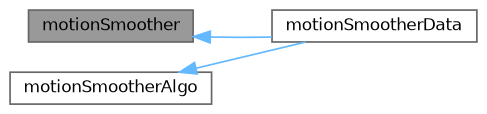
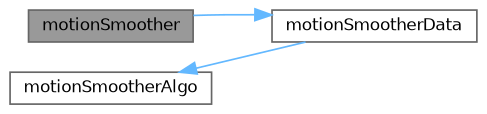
(241, 37) -> (224, 15)
